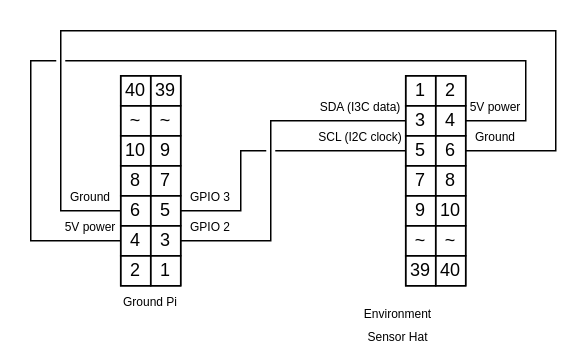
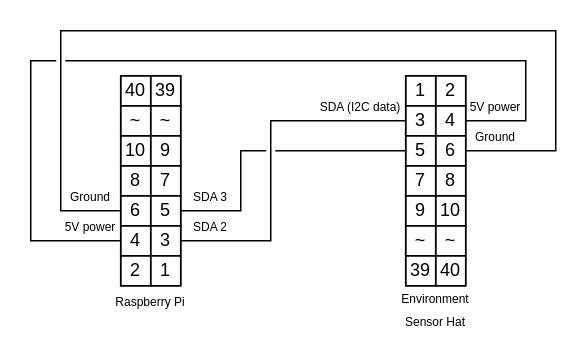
(361, 106) -> (361, 106)
(361, 136) -> none
(211, 196) -> (211, 196)
(211, 226) -> (211, 226)
(151, 301) -> (151, 301)
(398, 323) -> (436, 308)
